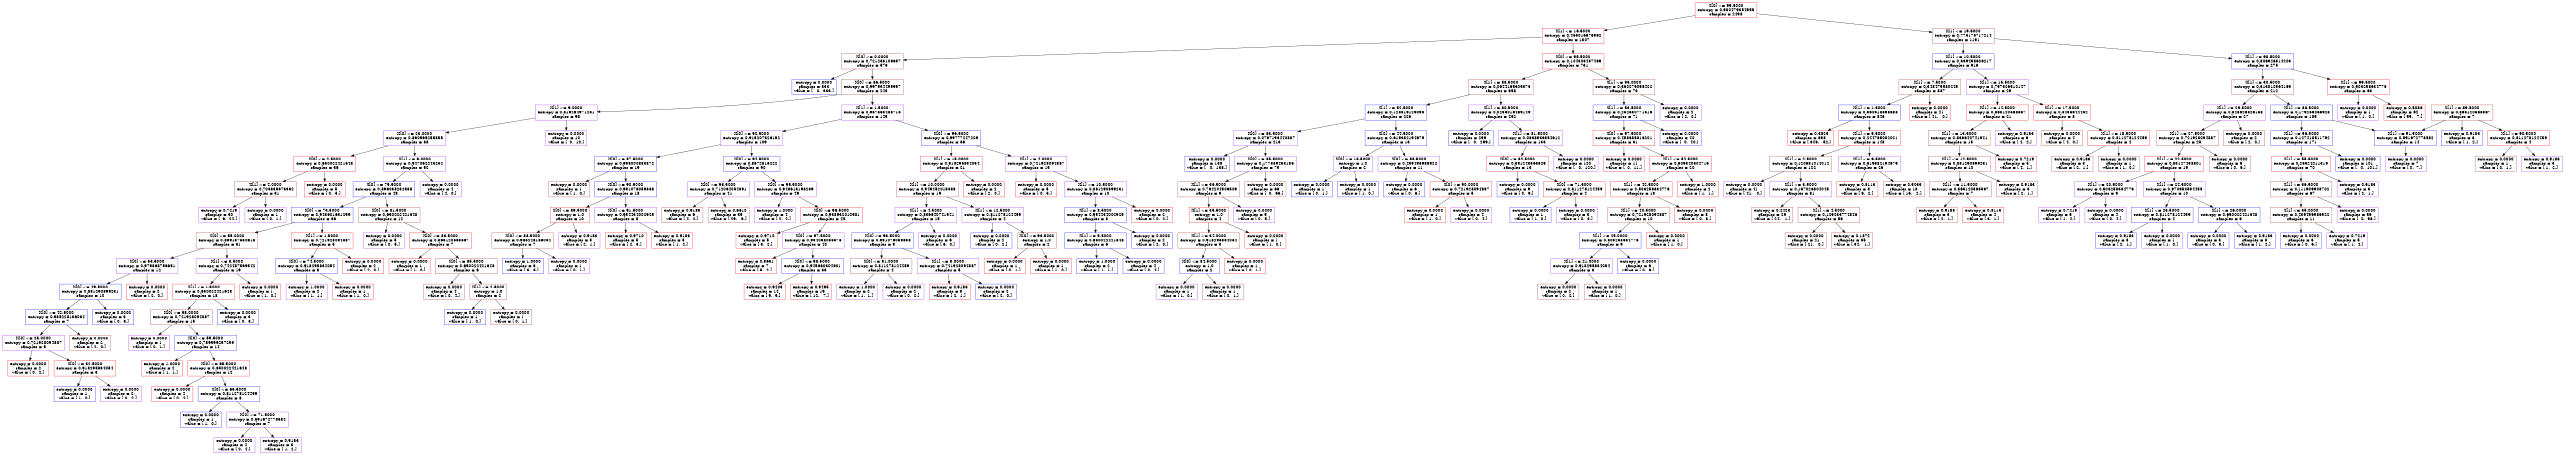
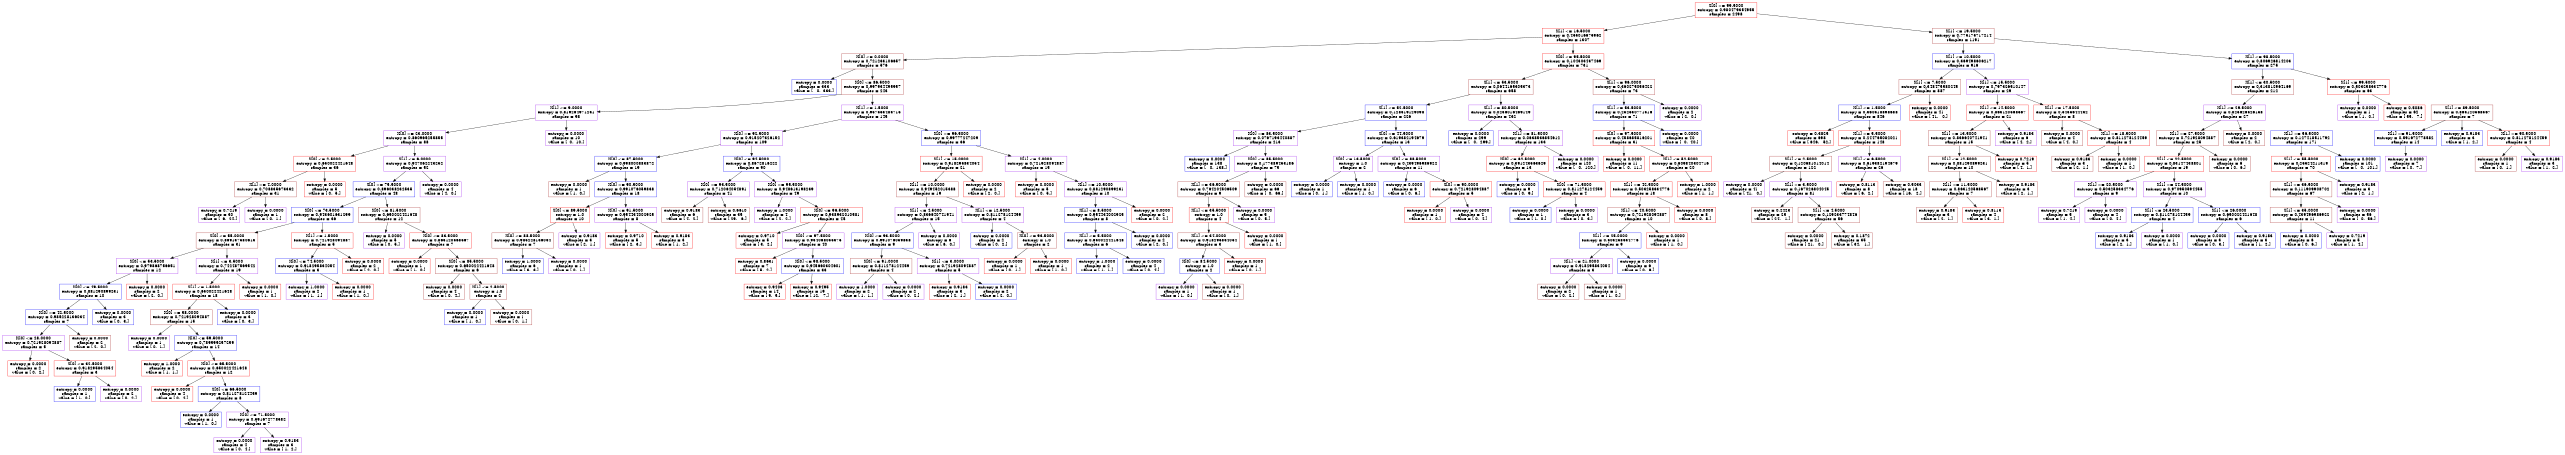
(2302, 113) -> none
(939, 240) -> (939, 240)
